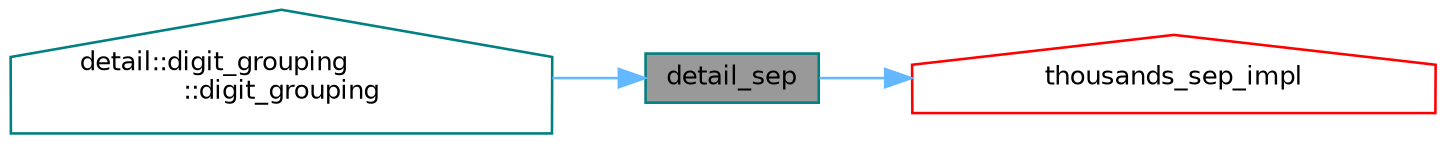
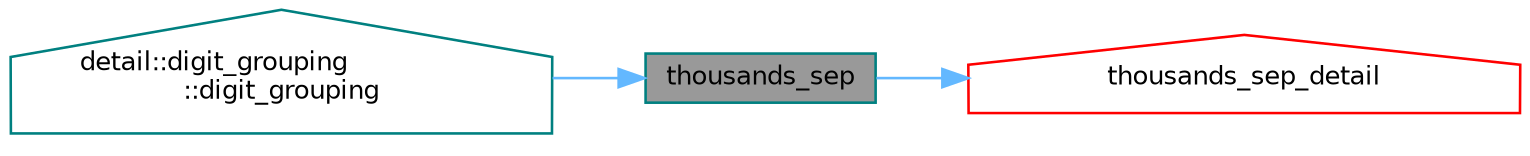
(732, 78) -> (761, 78)
(1174, 78) -> (1244, 78)
